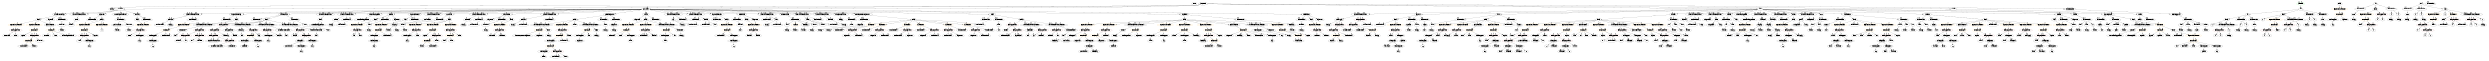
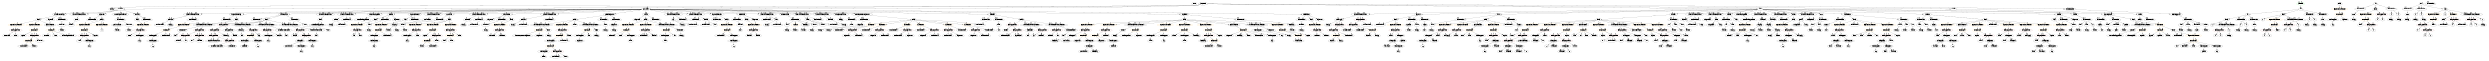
(992, 14) -> (992, 14)
